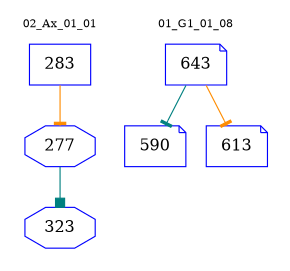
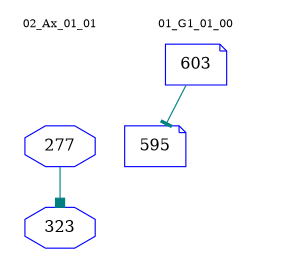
(196, 24) -> (196, 24)
(60, 65) -> none
(196, 65) -> (196, 65)
(155, 146) -> (155, 146)
(237, 146) -> none
